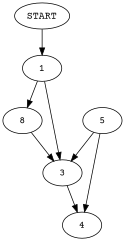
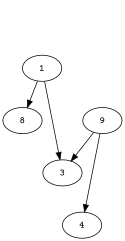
(42, 16) -> none
(102, 121) -> (102, 121)
(40, 144) -> none
(71, 195) -> none
